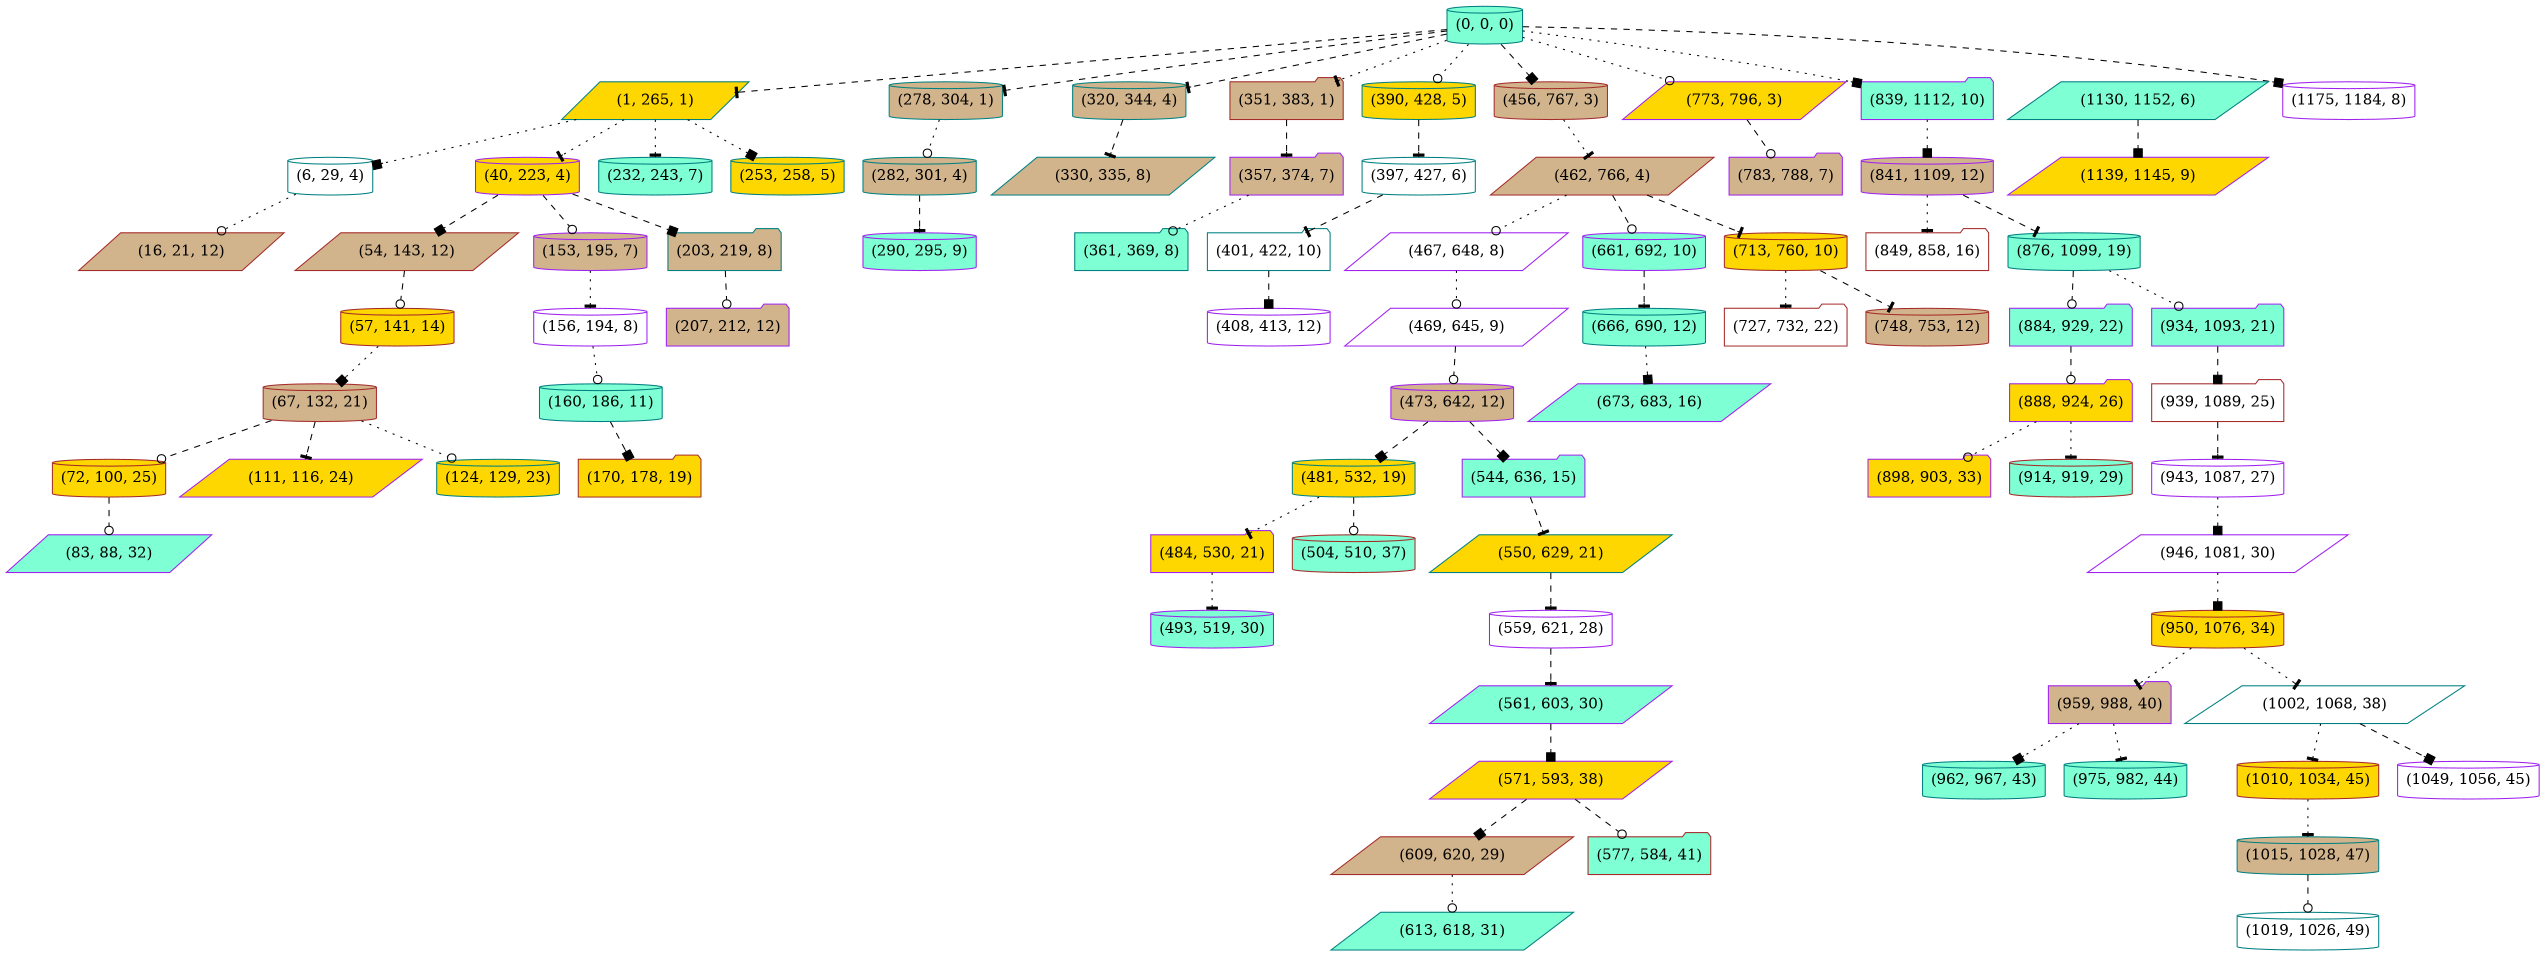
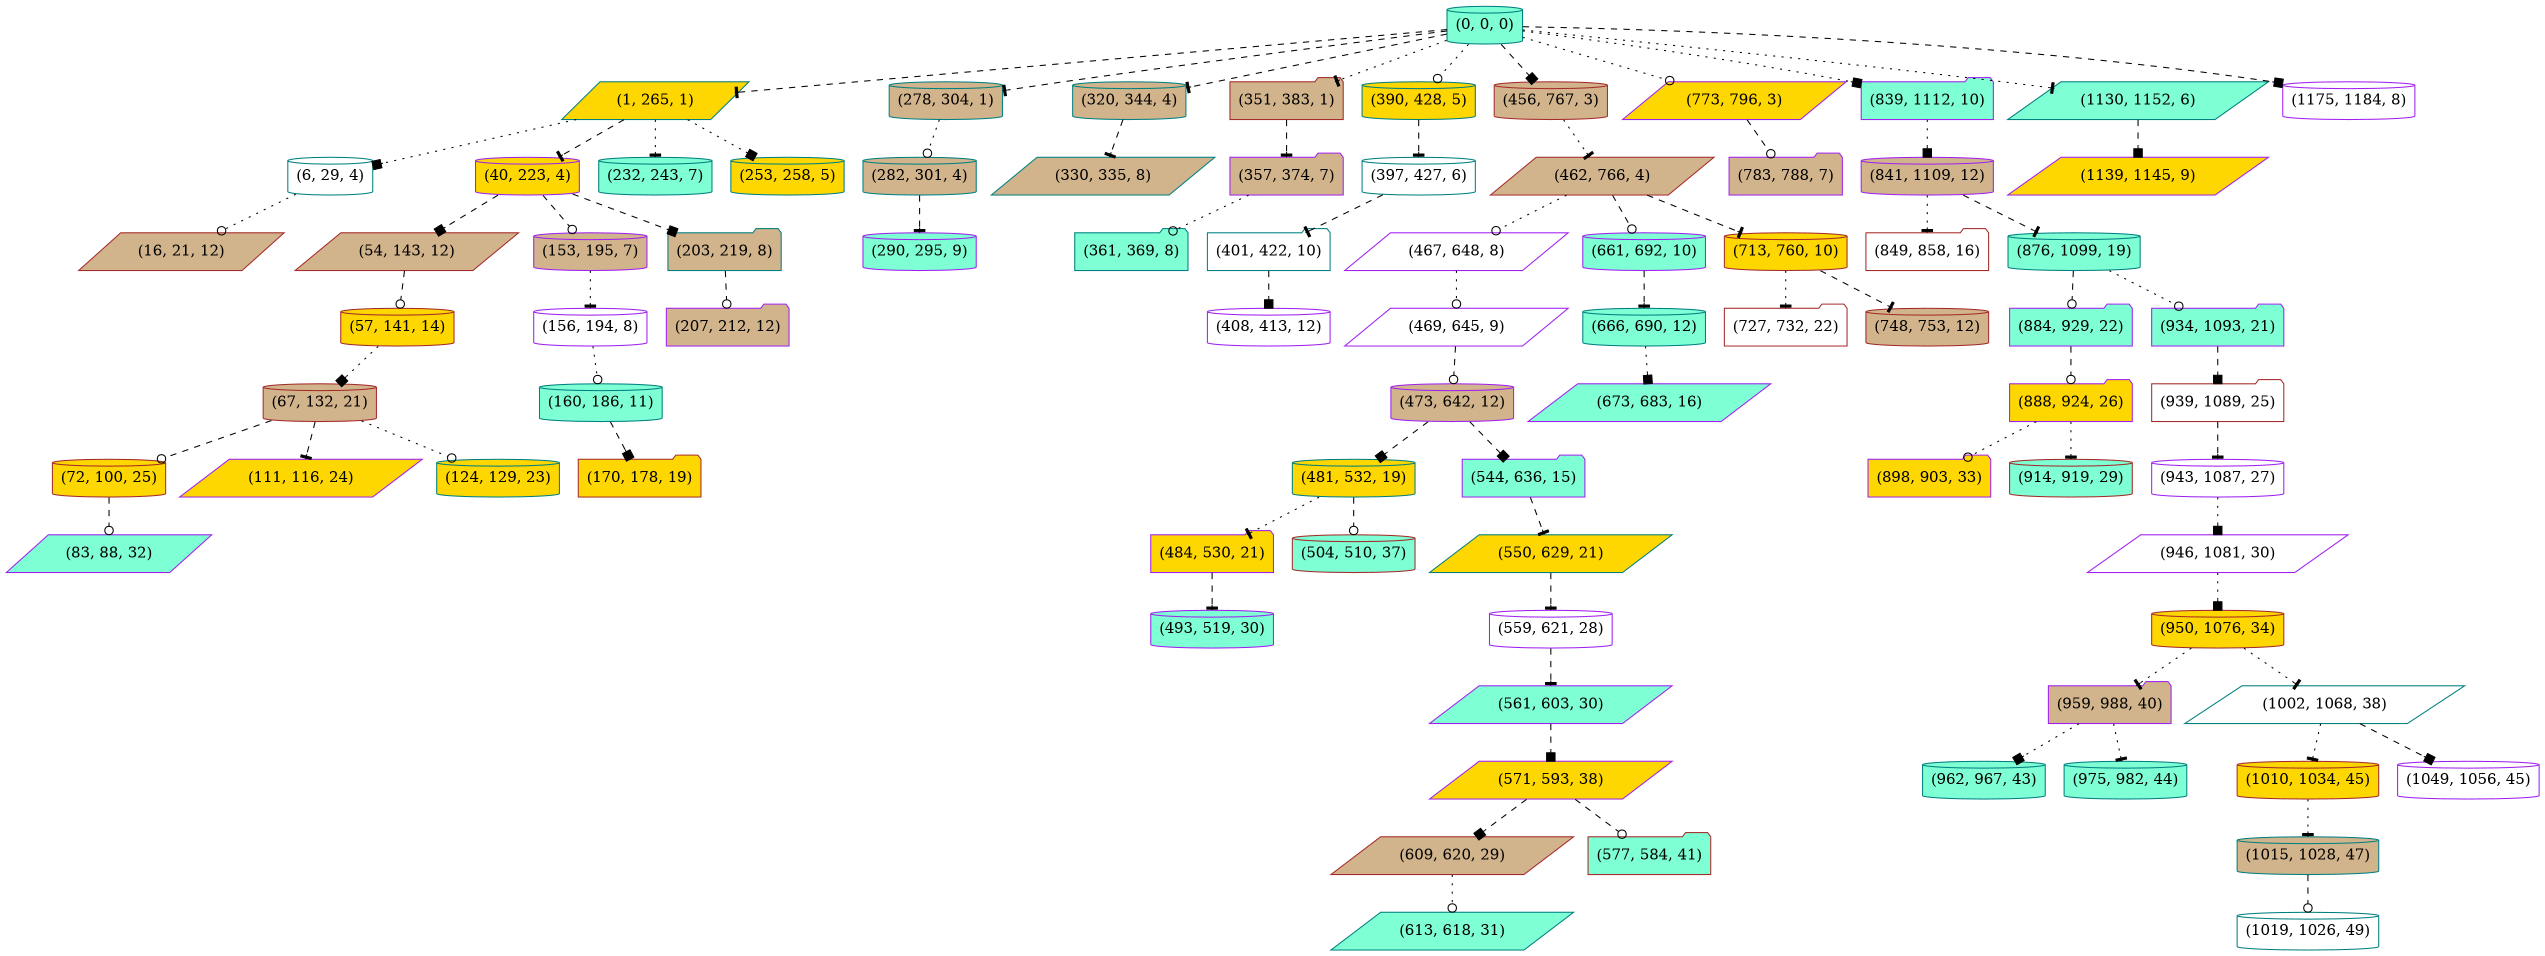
none -> (1786, 57)
(594, 137) -> (594, 137)
(1212, 589) -> (1212, 589)
